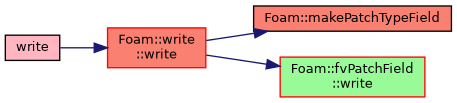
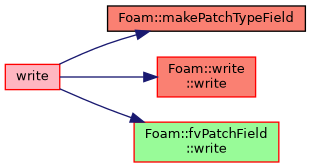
(230, 37) -> (97, 48)
(33, 48) -> (33, 77)
(236, 60) -> (95, 104)
